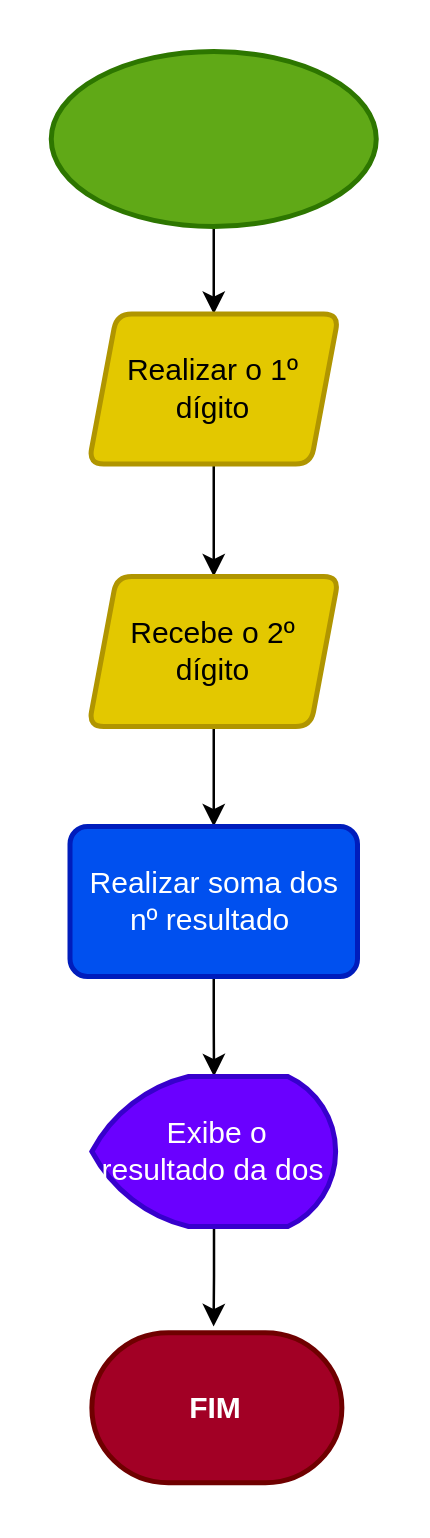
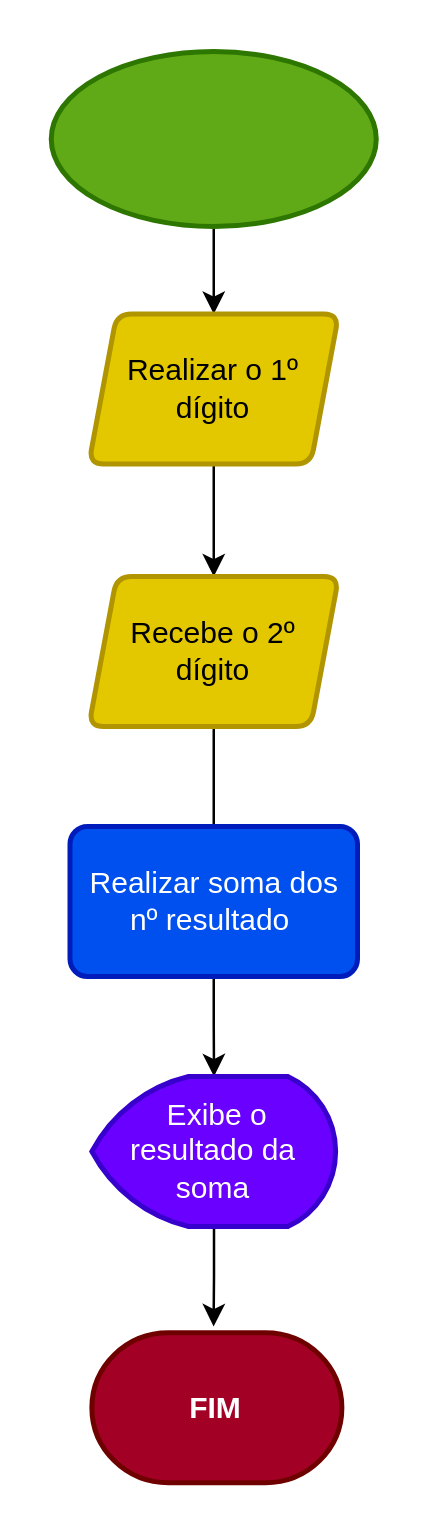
(214, 808) -> (214, 815)
(214, 1151) -> (214, 1151)
